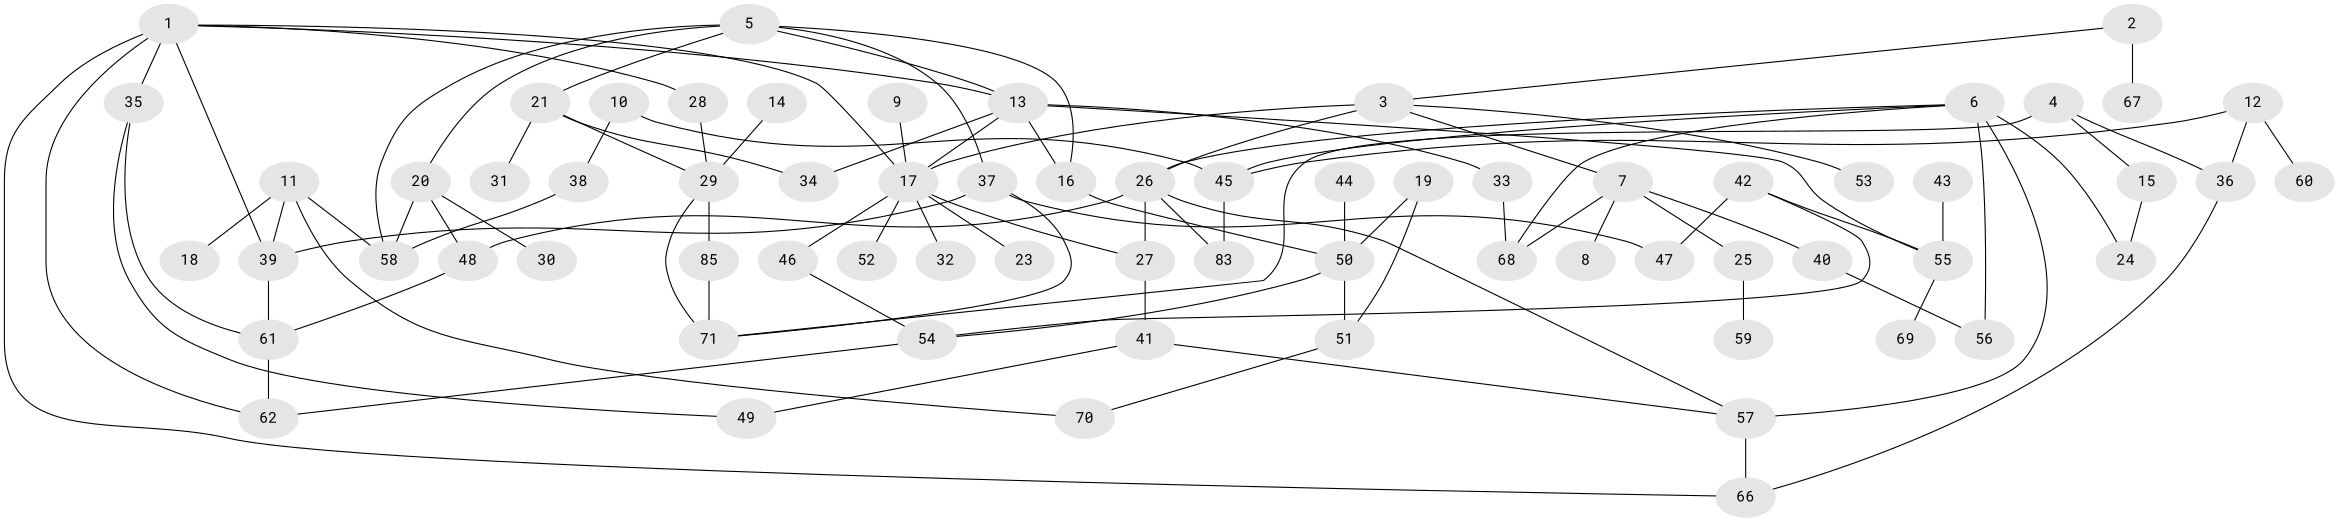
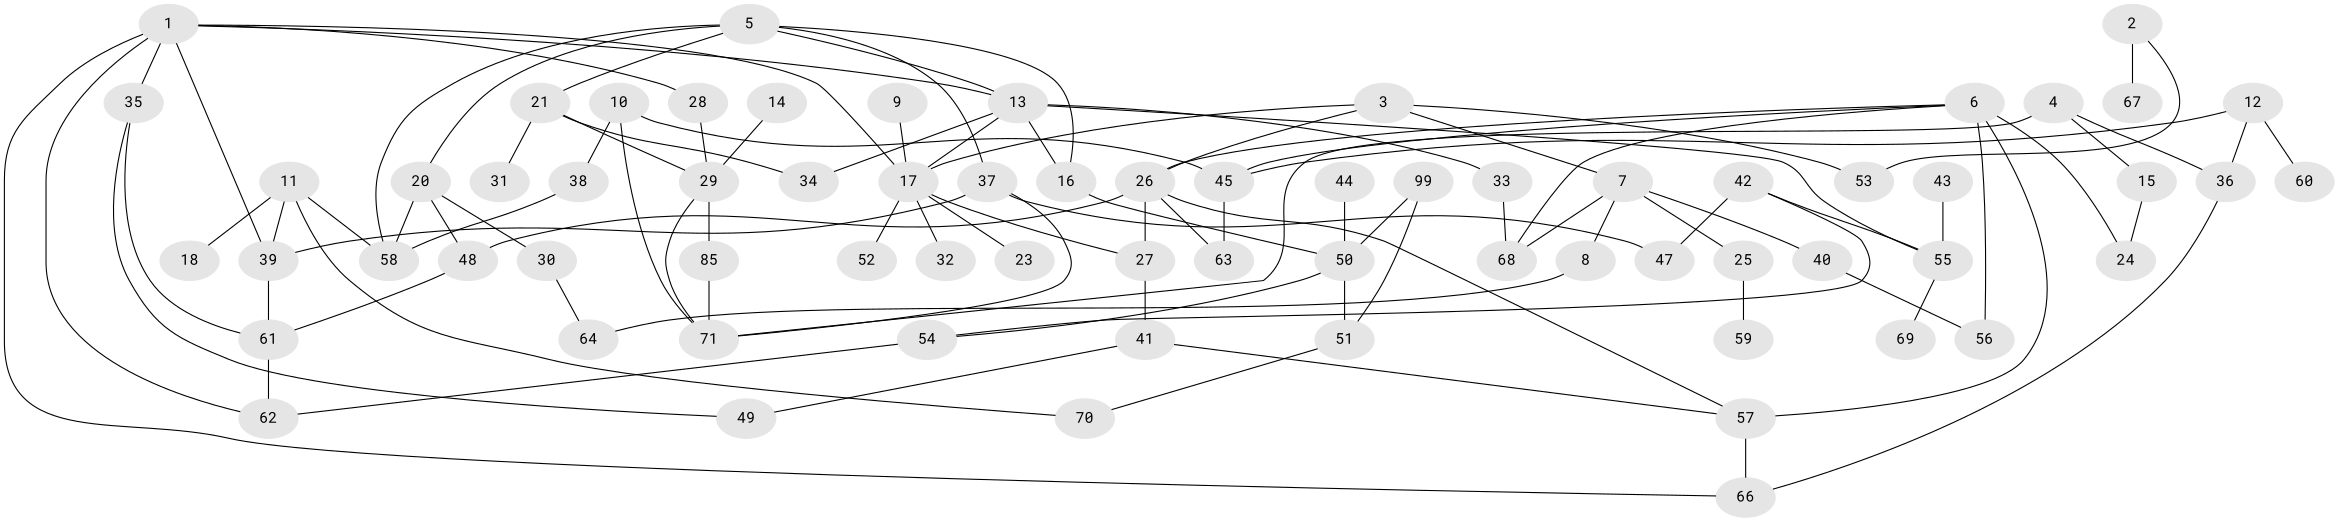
(1758, 64) -> (2078, 151)
(1423, 182) -> (1423, 182)
none -> (644, 239)
(788, 261) -> none
(1224, 261) -> (1224, 261)
none -> (588, 340)
